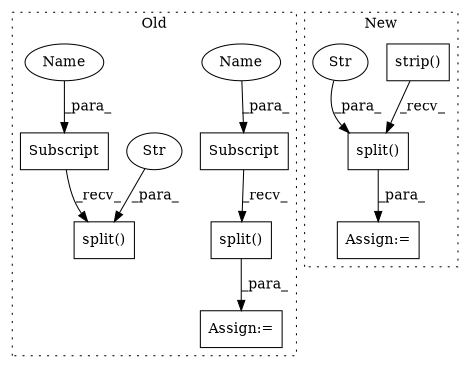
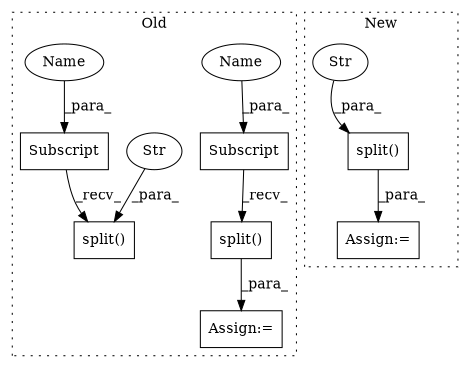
(418, 62) -> none
